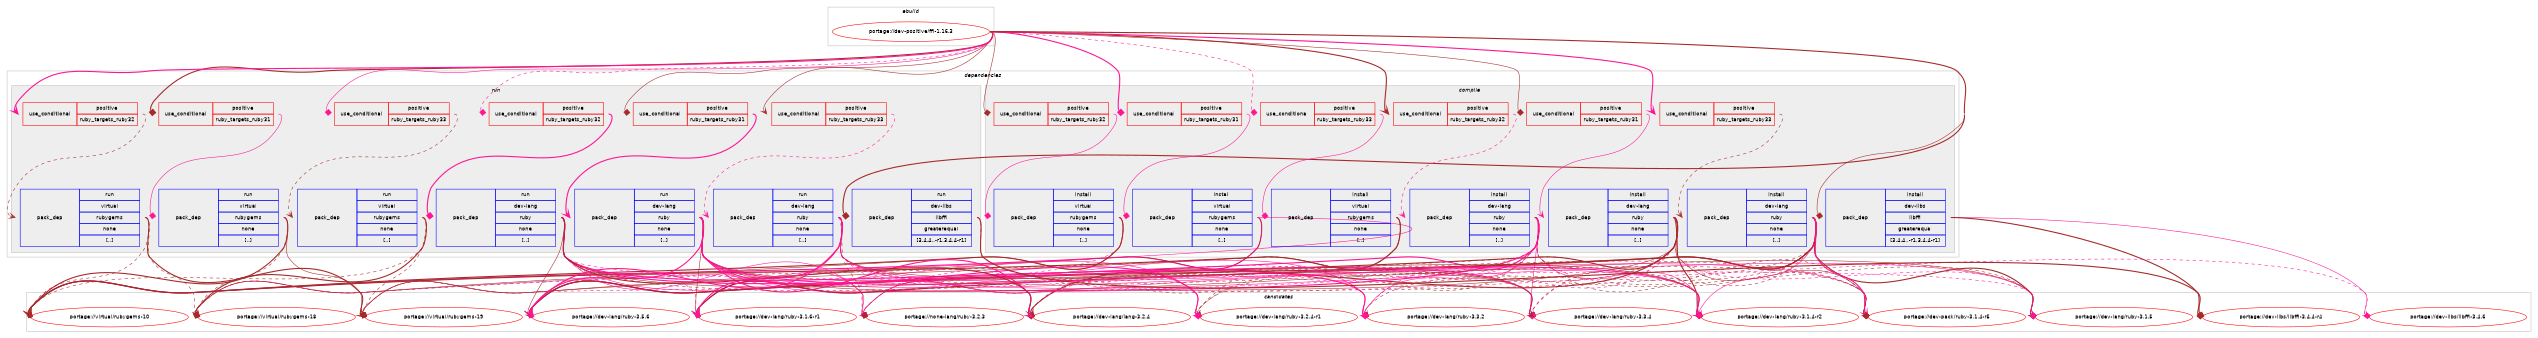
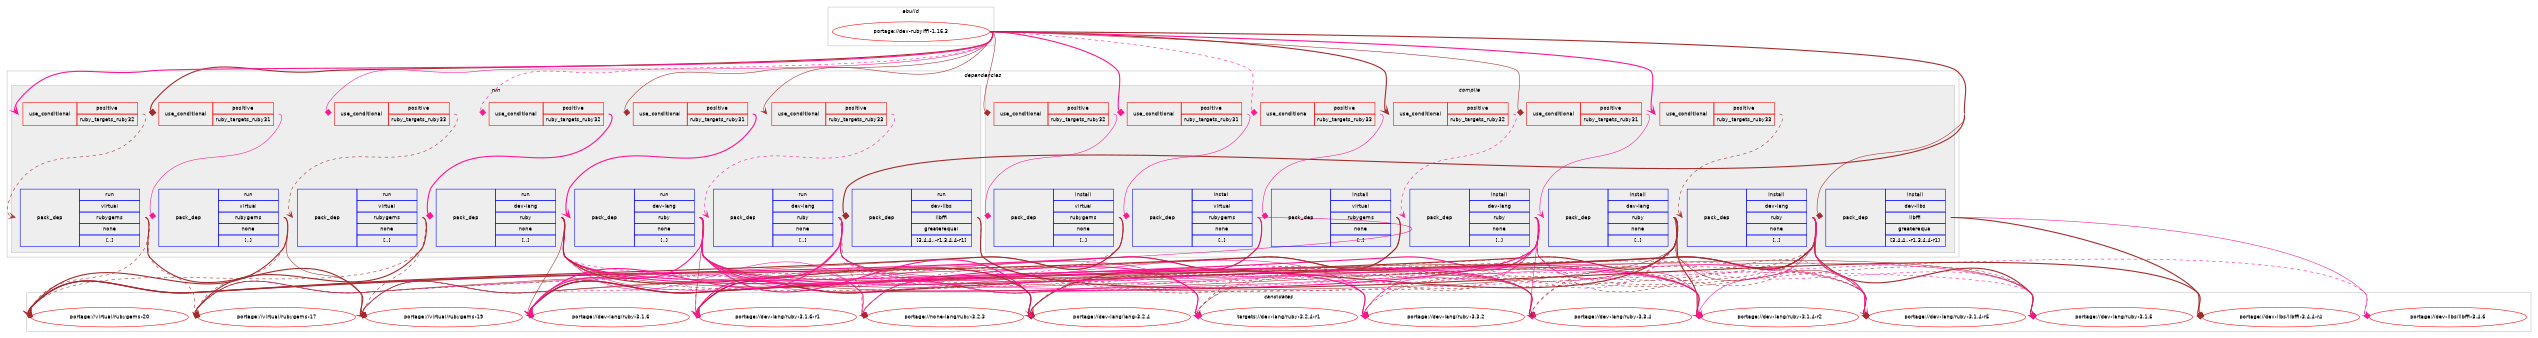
(911, 32) -> (911, 32)
(110, 317) -> (110, 317)
(277, 317) -> (277, 317)
(611, 317) -> (611, 317)
(1279, 317) -> (1279, 317)
(1947, 317) -> (1947, 317)
